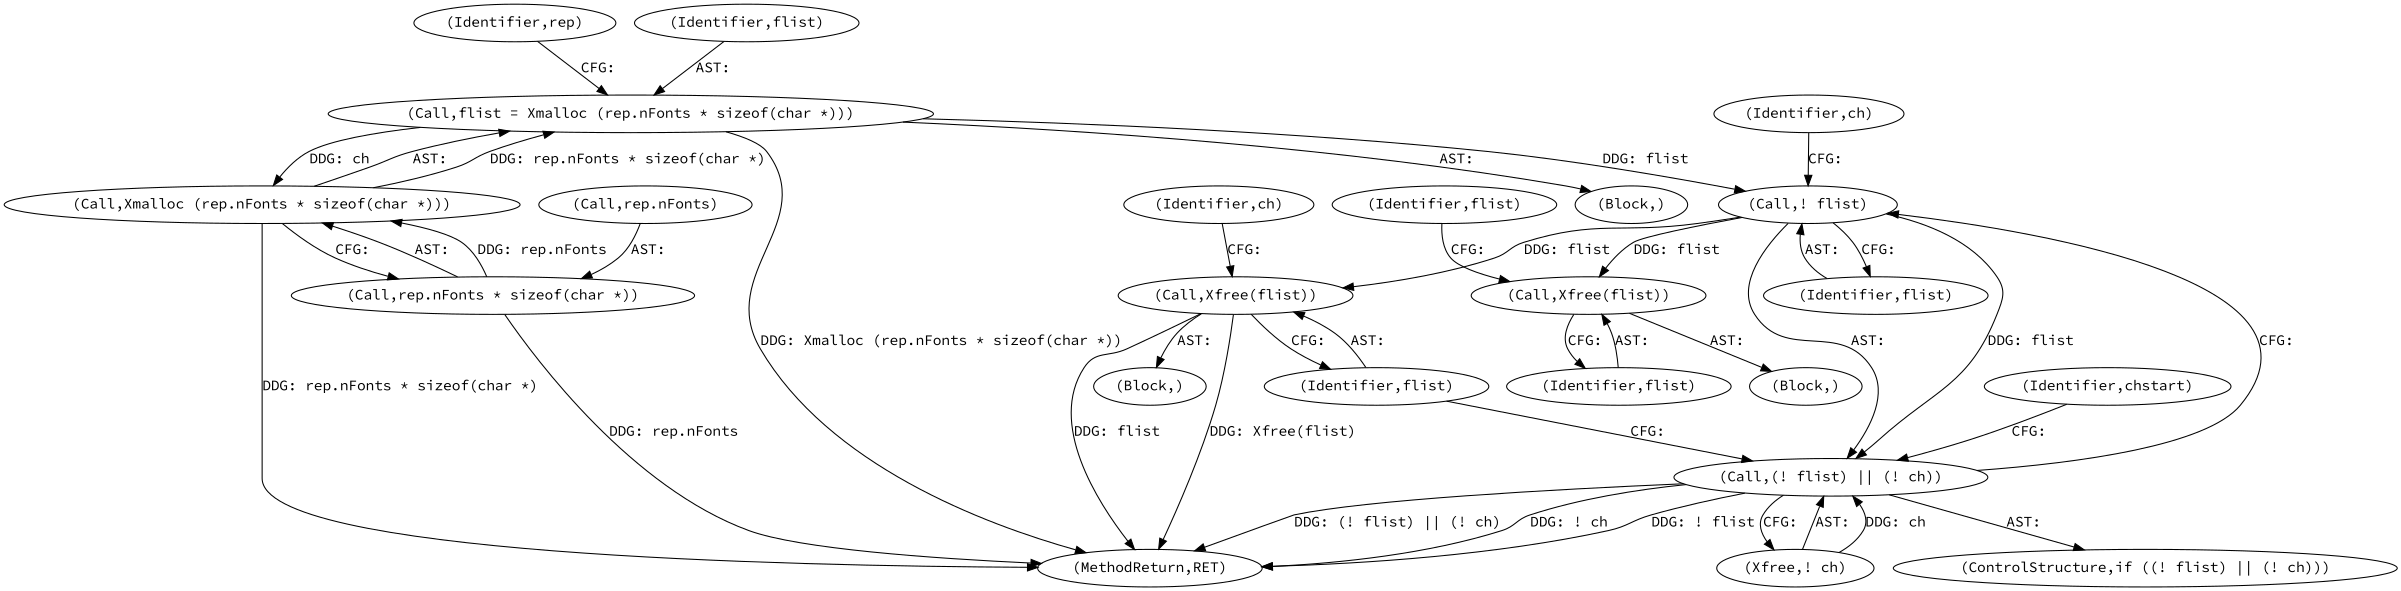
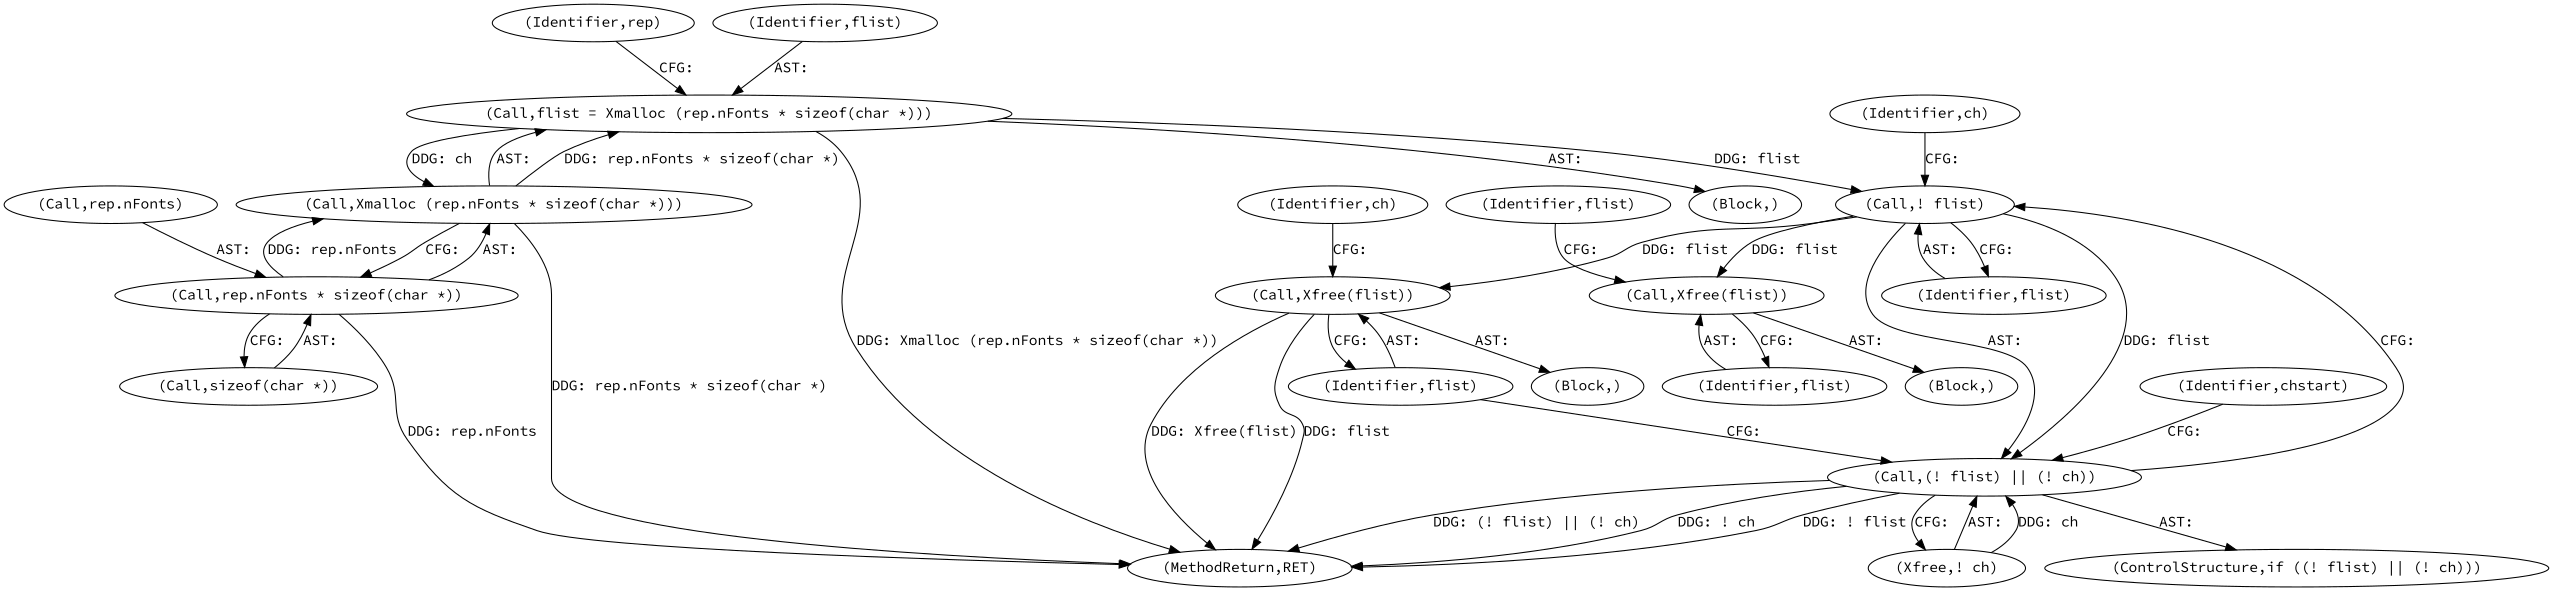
none -> (249, 386)
